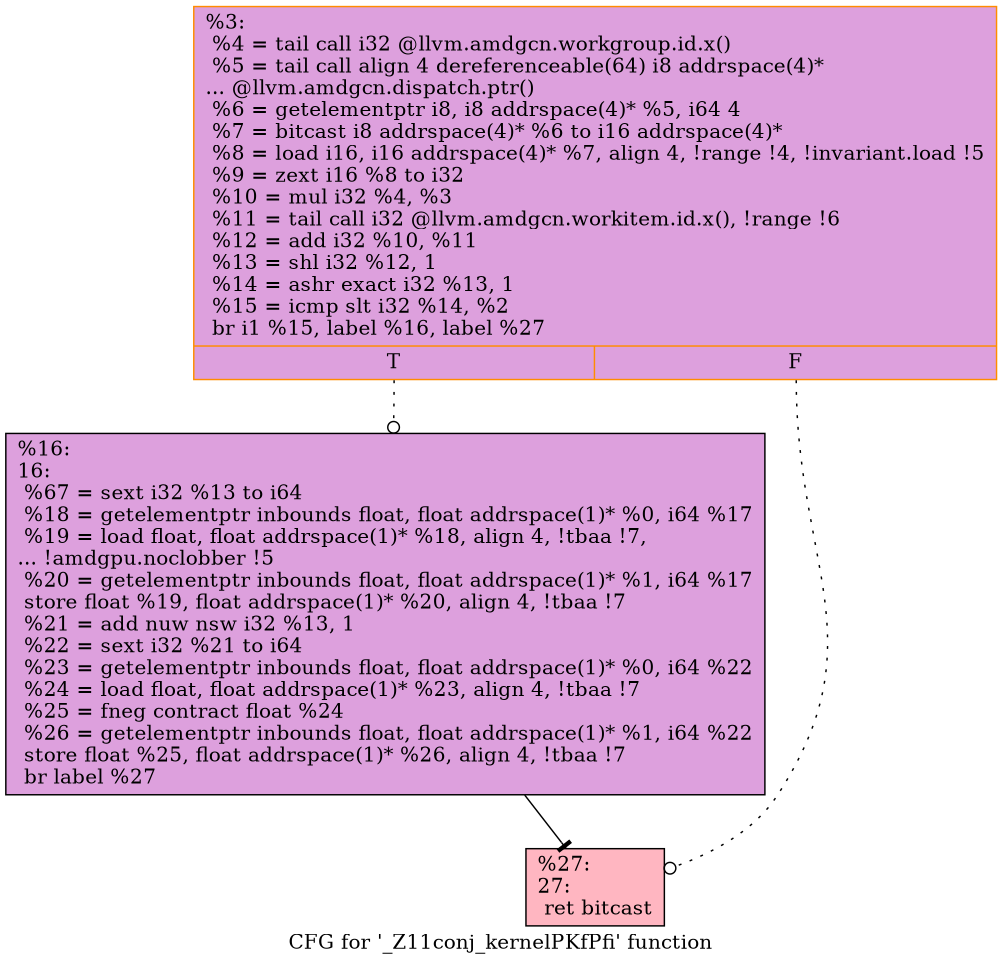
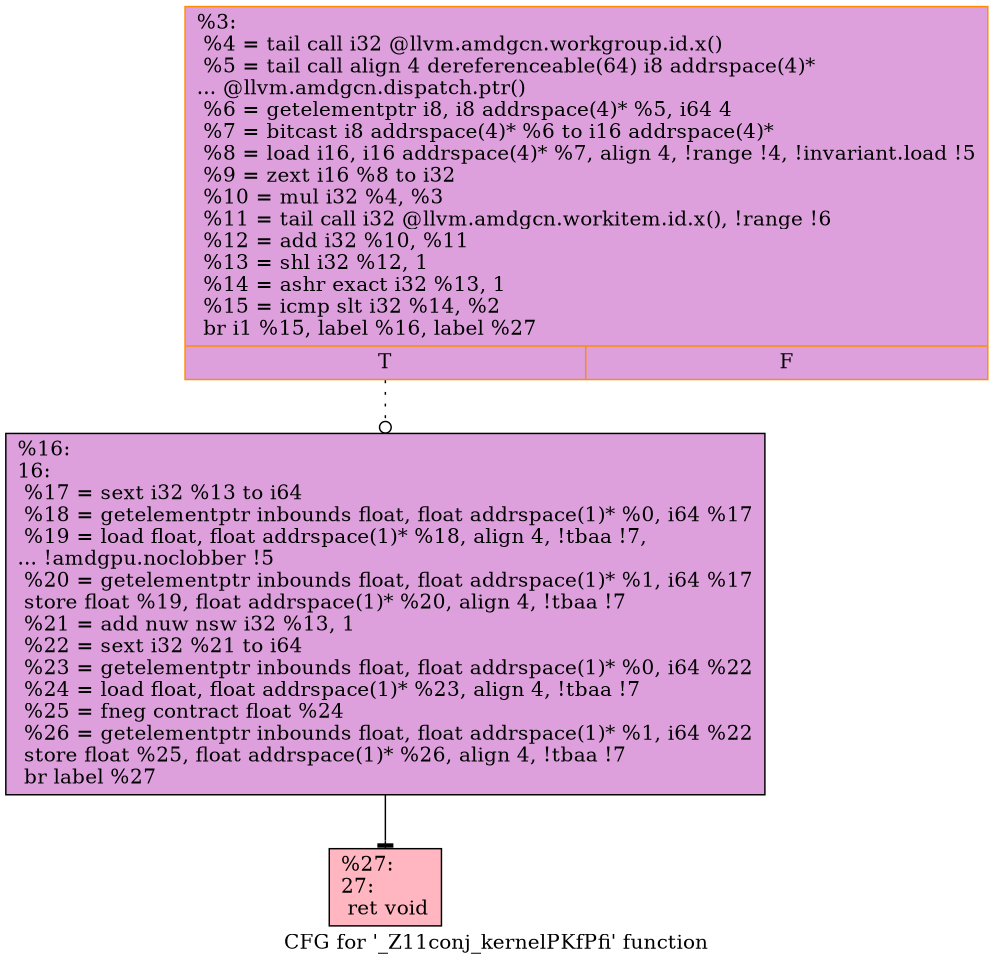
(160, 493) -> (160, 493)
(827, 655) -> none
(595, 908) -> (385, 908)
